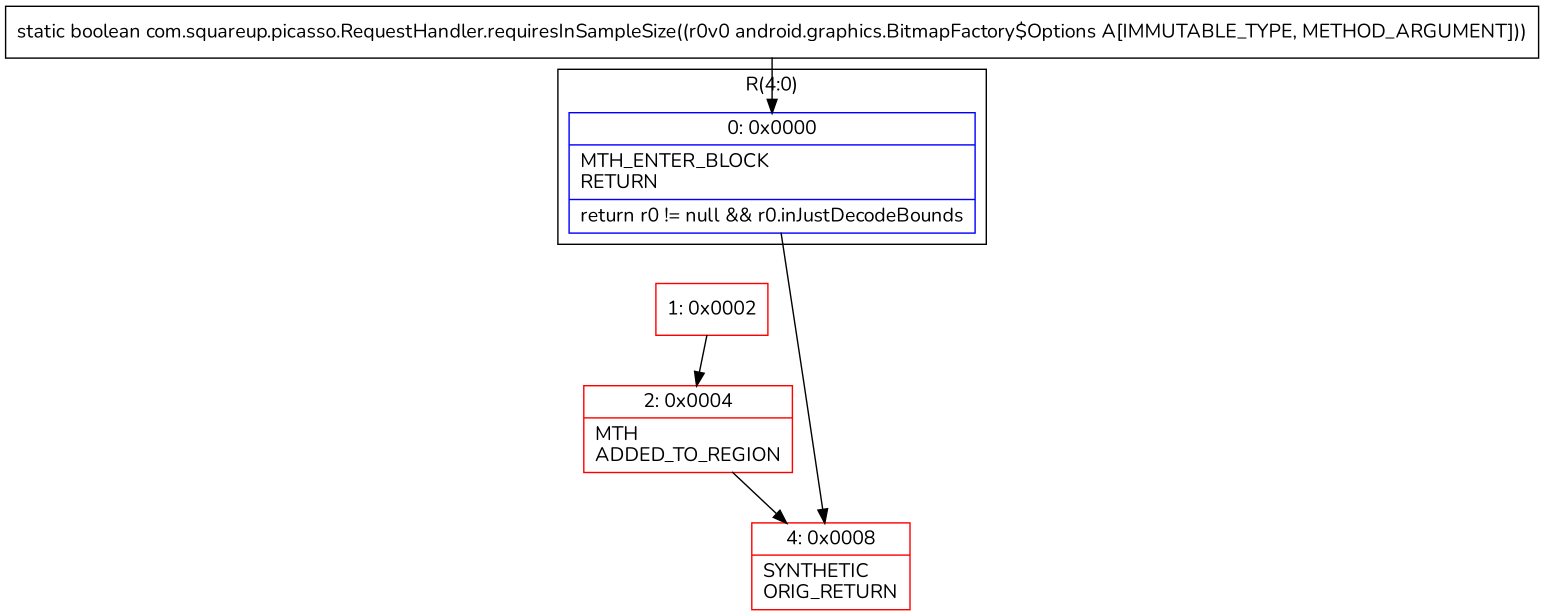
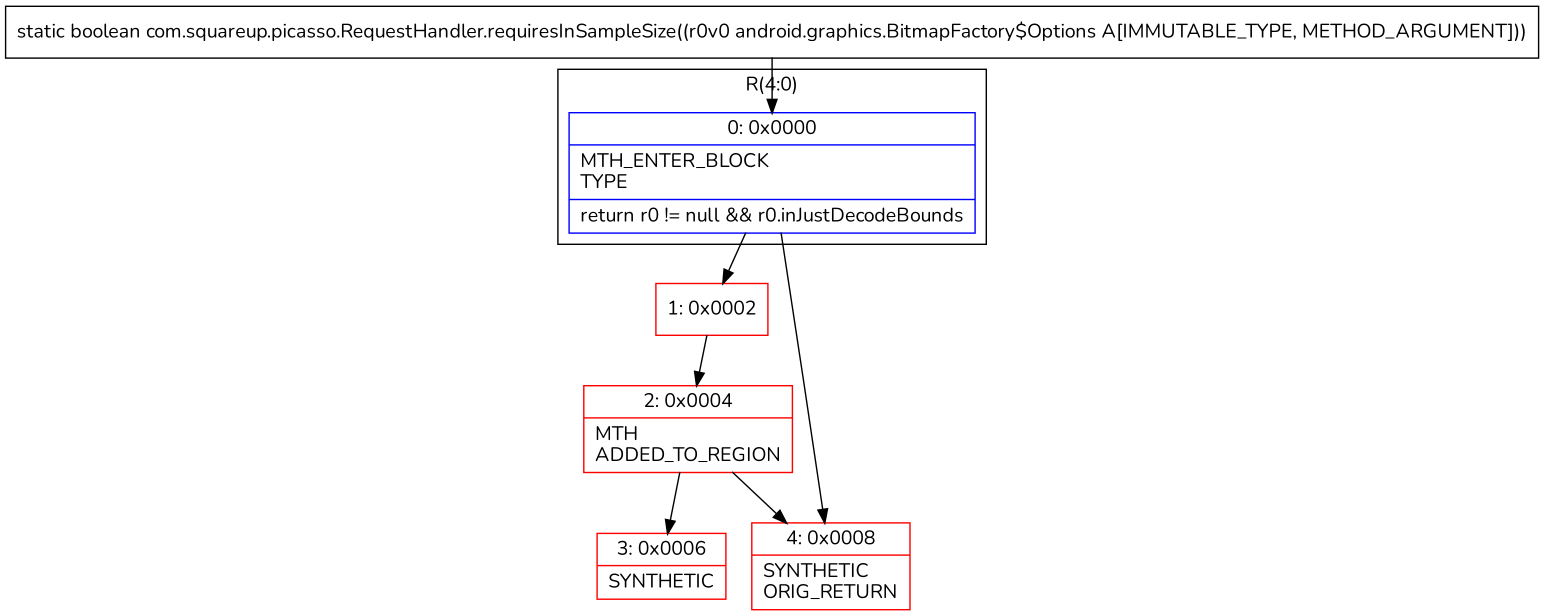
(620, 182) -> (604, 182)
none -> (736, 254)
none -> (662, 566)
